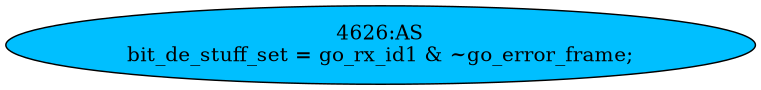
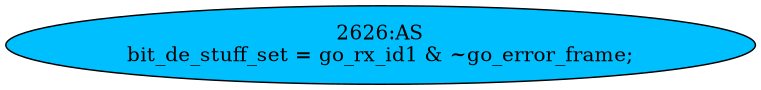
(381, 45) -> (381, 45)
